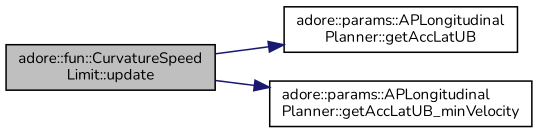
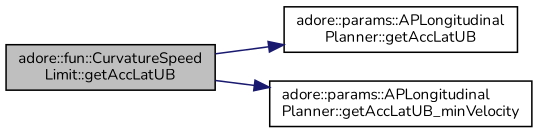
(111, 67) -> (111, 67)
